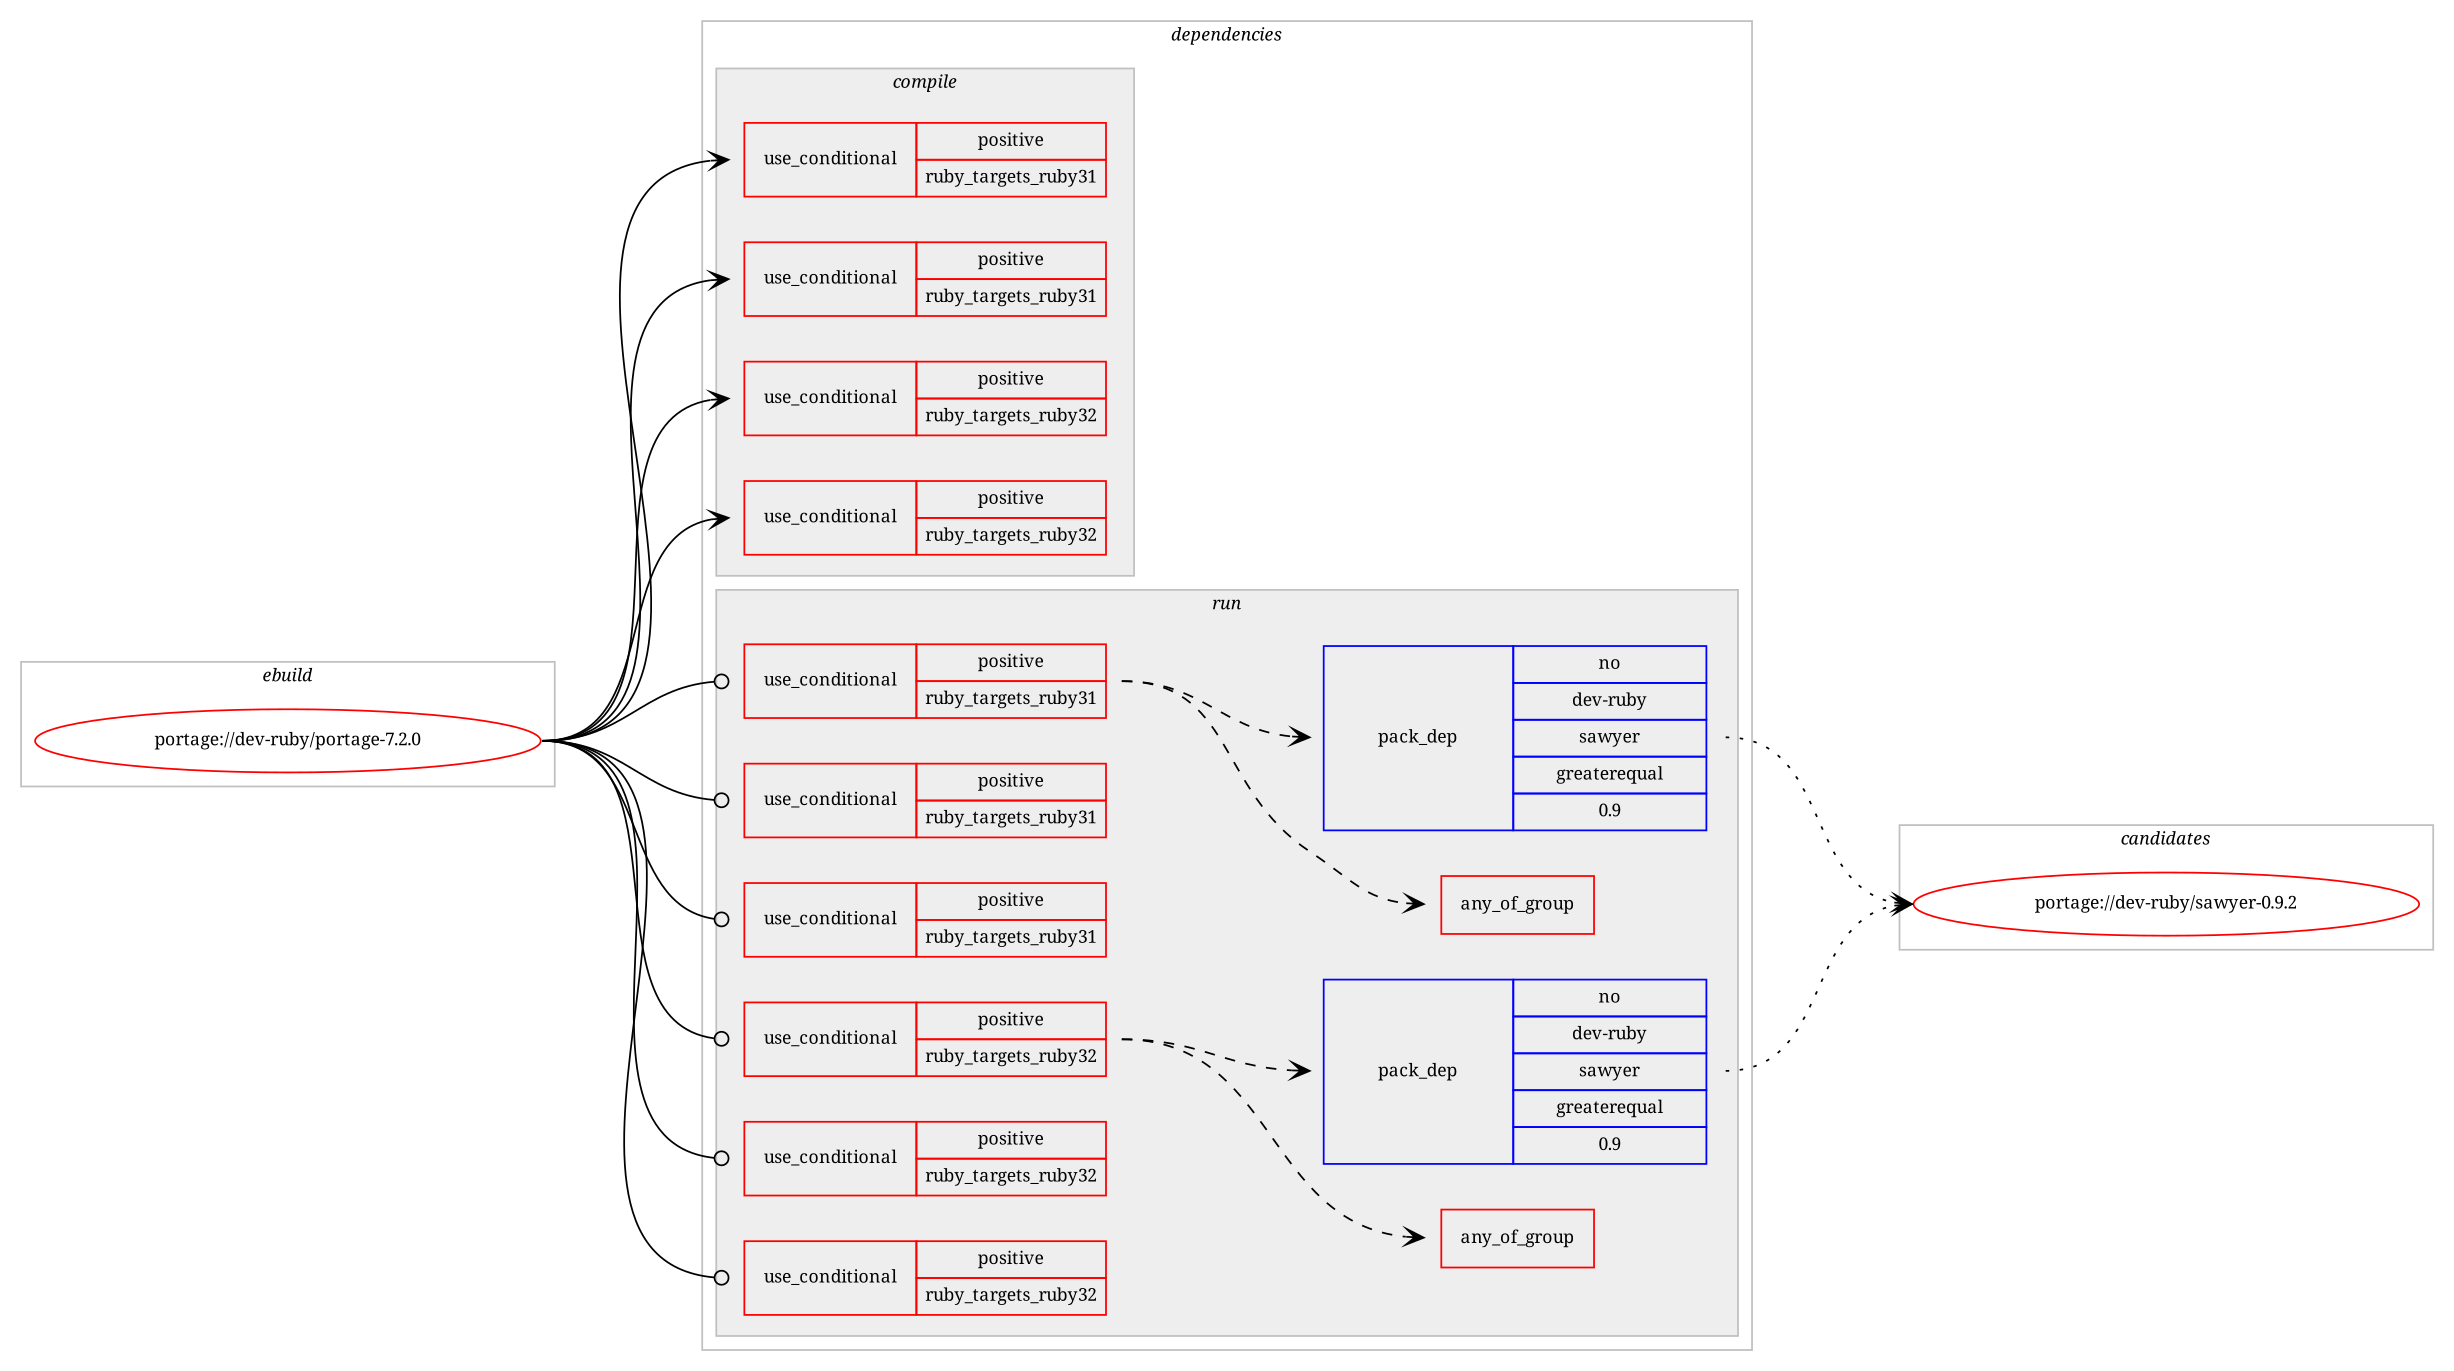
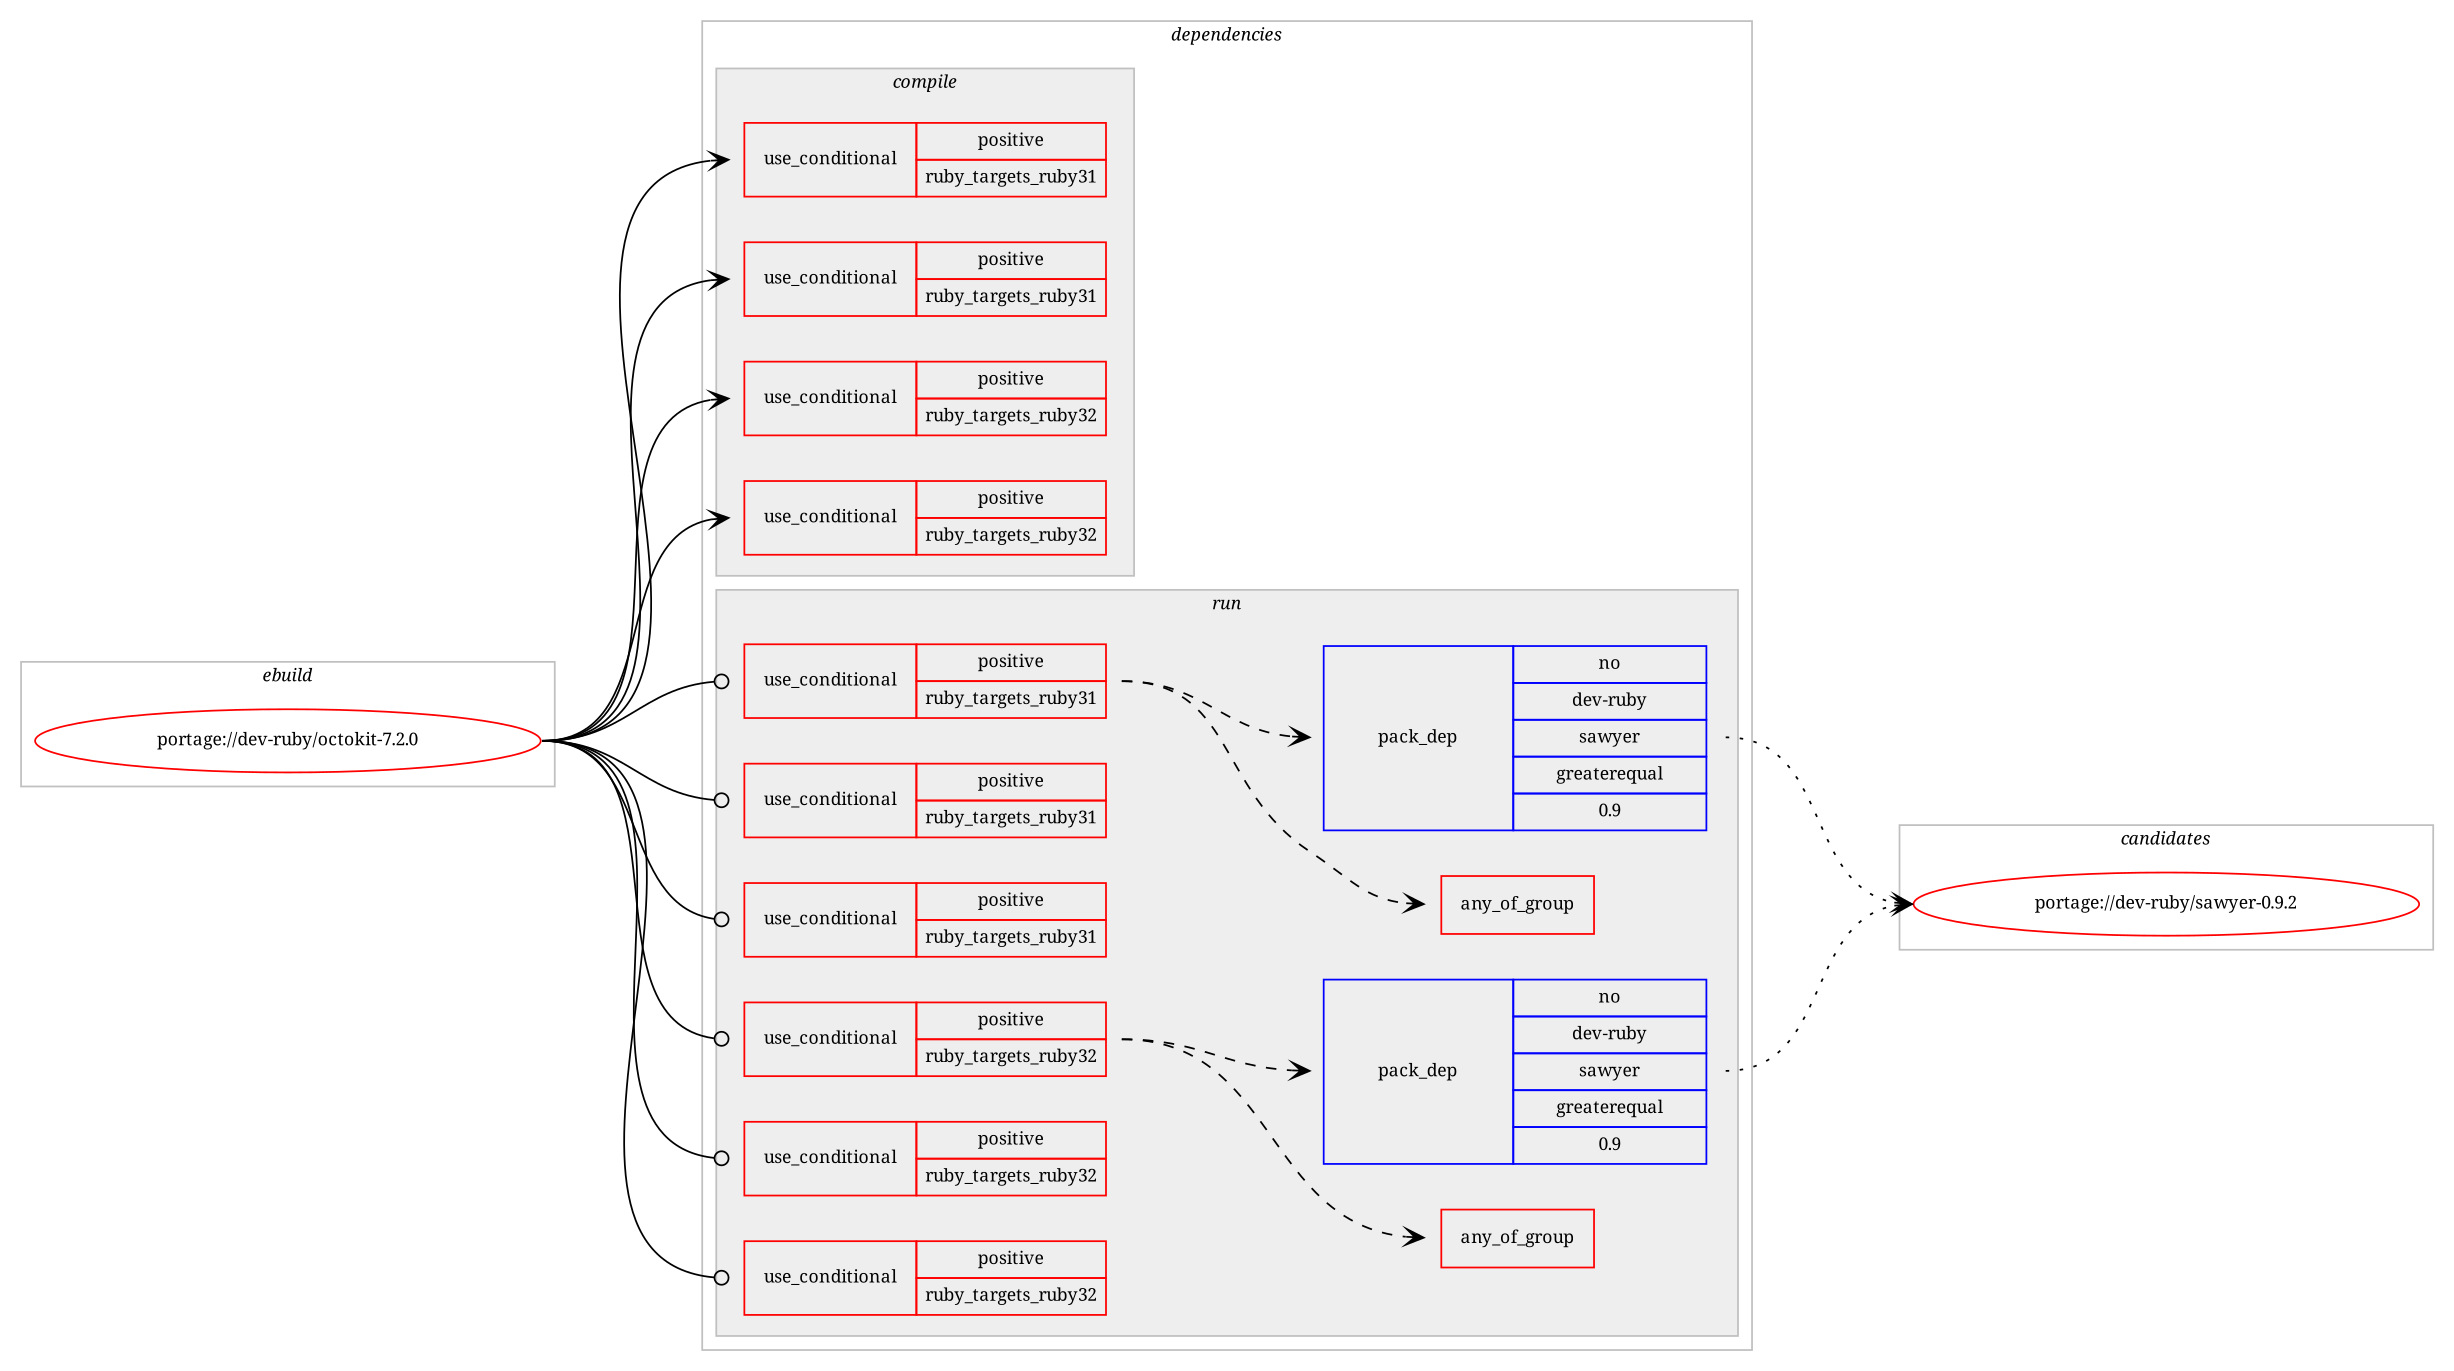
(288, 741) -> (288, 741)
